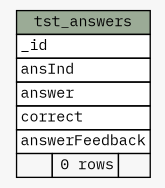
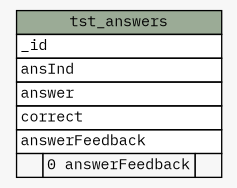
(87, 165) -> (119, 165)
